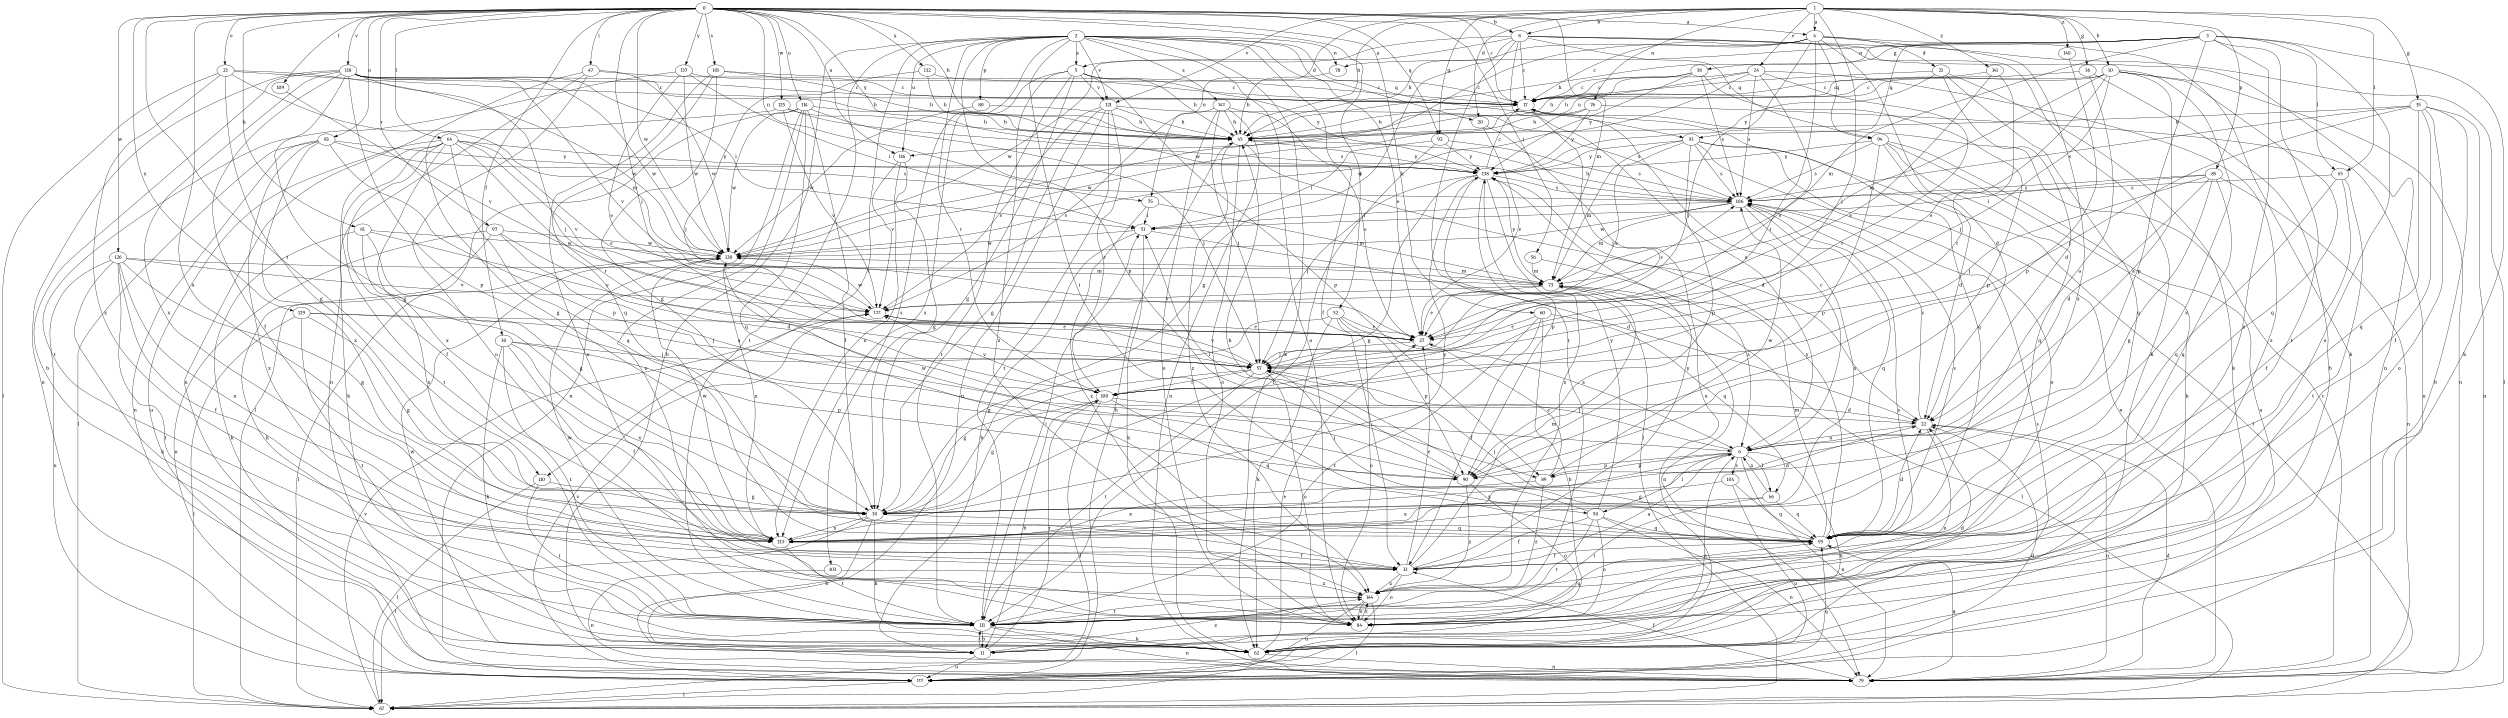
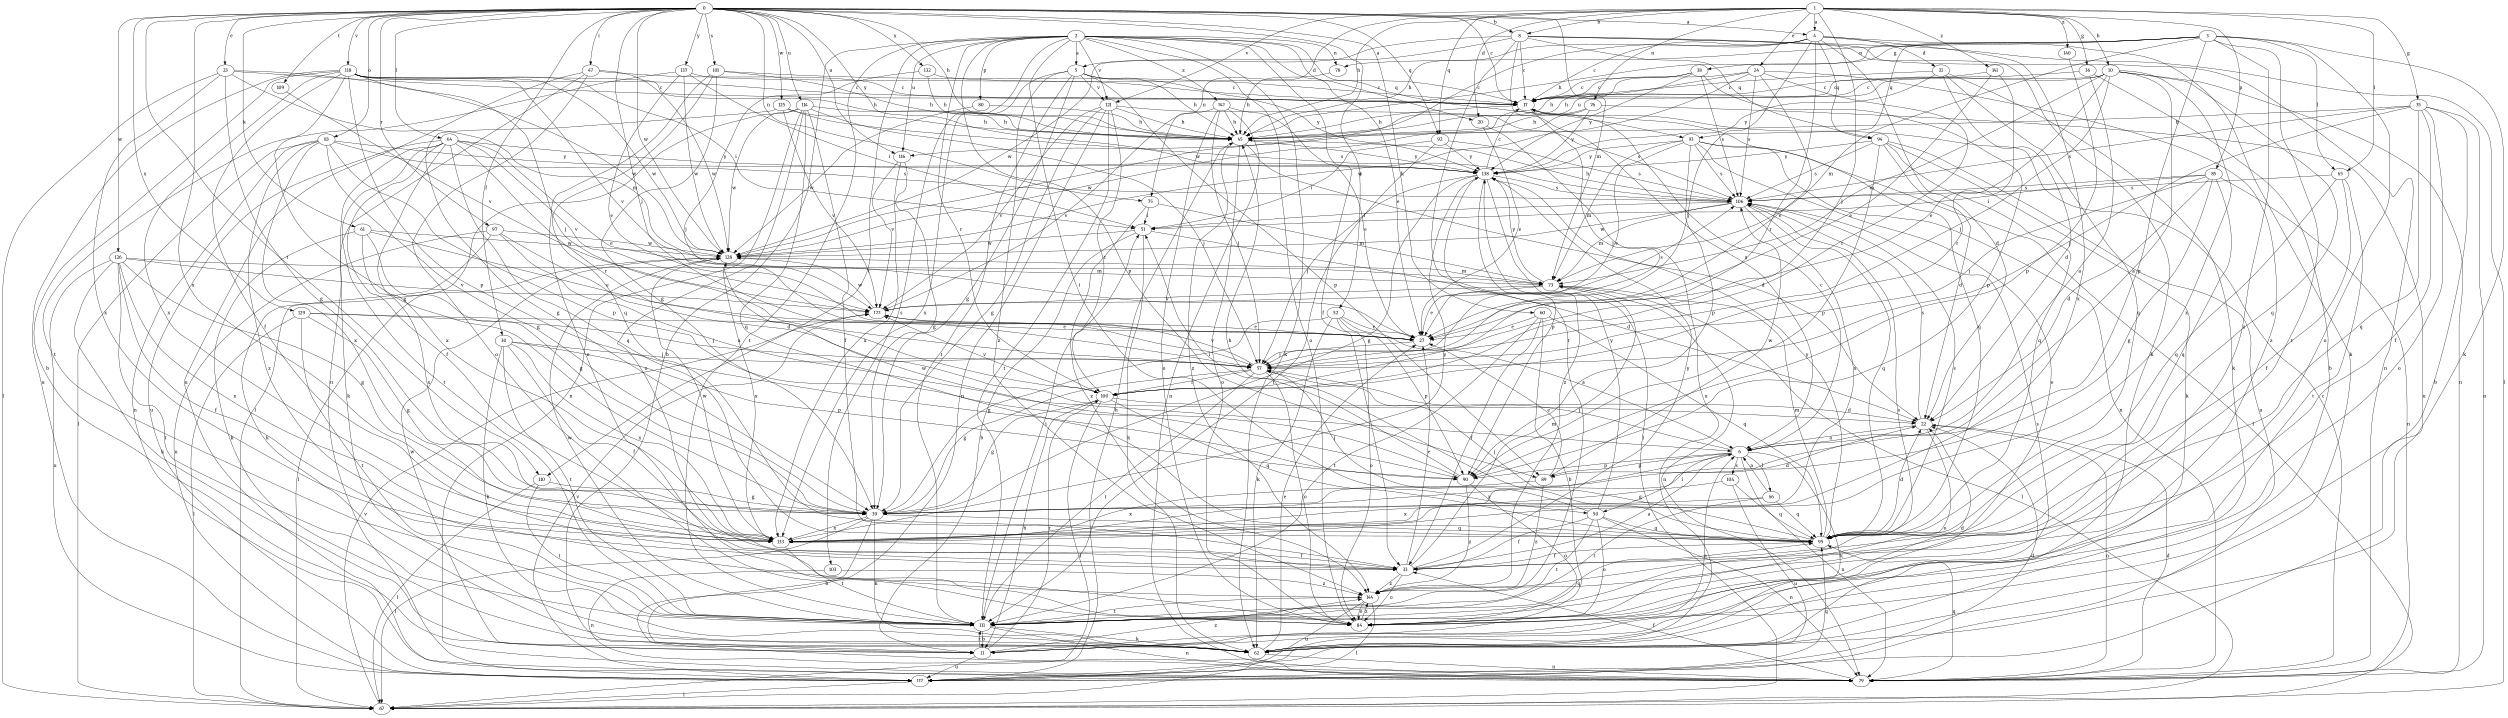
(1210, 255) -> (573, 354)
(1533, 257) -> none
(1680, 366) -> (1692, 399)
